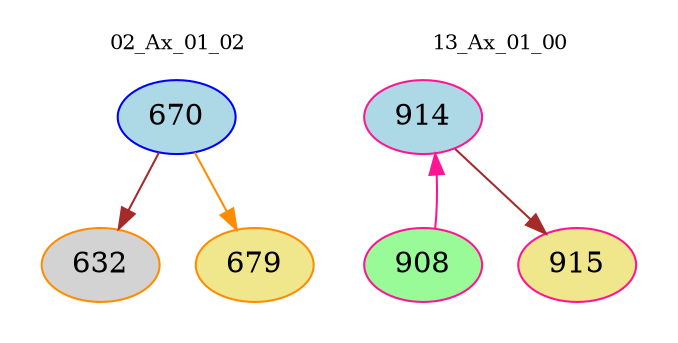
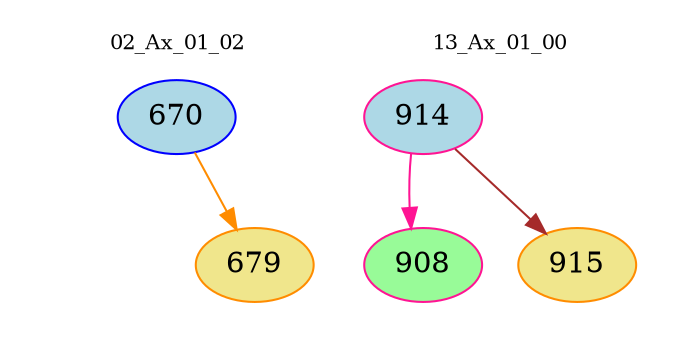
(437, 202) -> (409, 181)
(101, 265) -> none
(577, 265) -> (577, 265)
